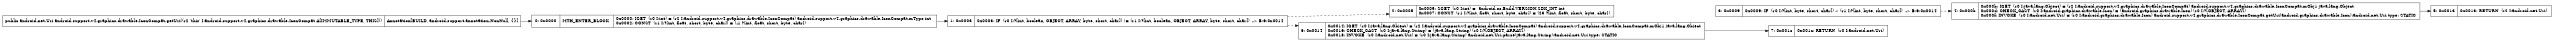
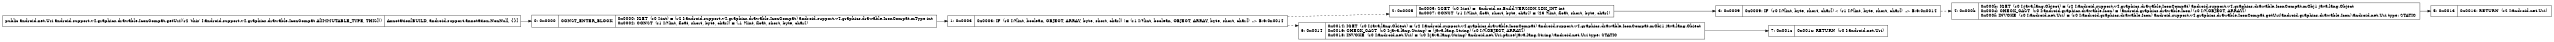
none -> (1663, 11)
(586, 21) -> (587, 21)
